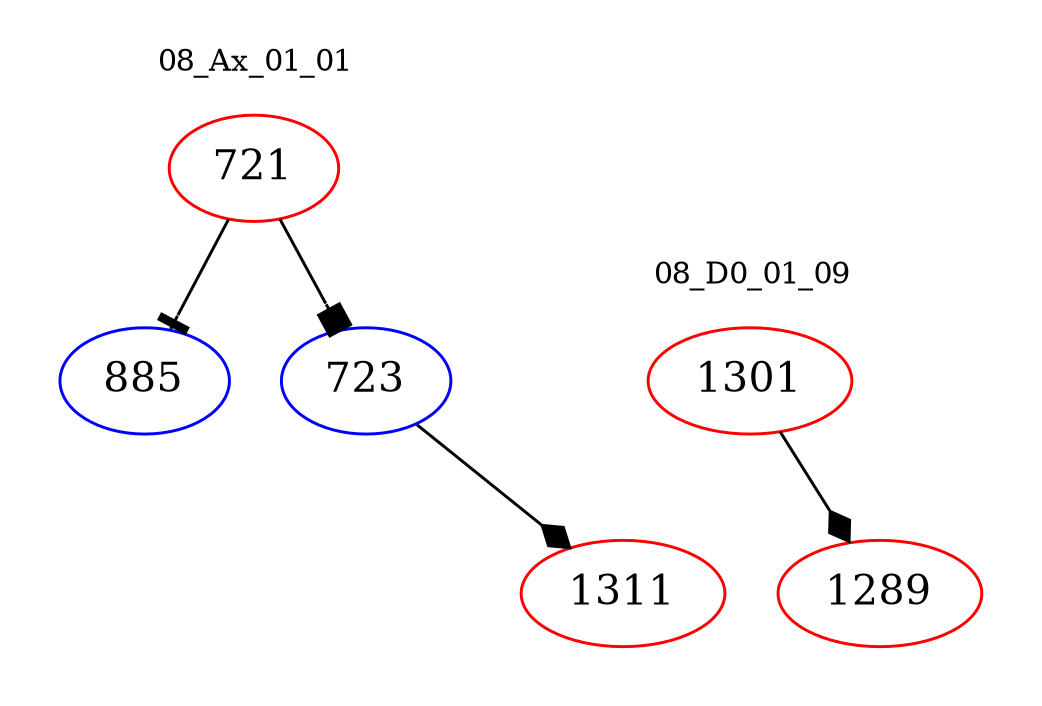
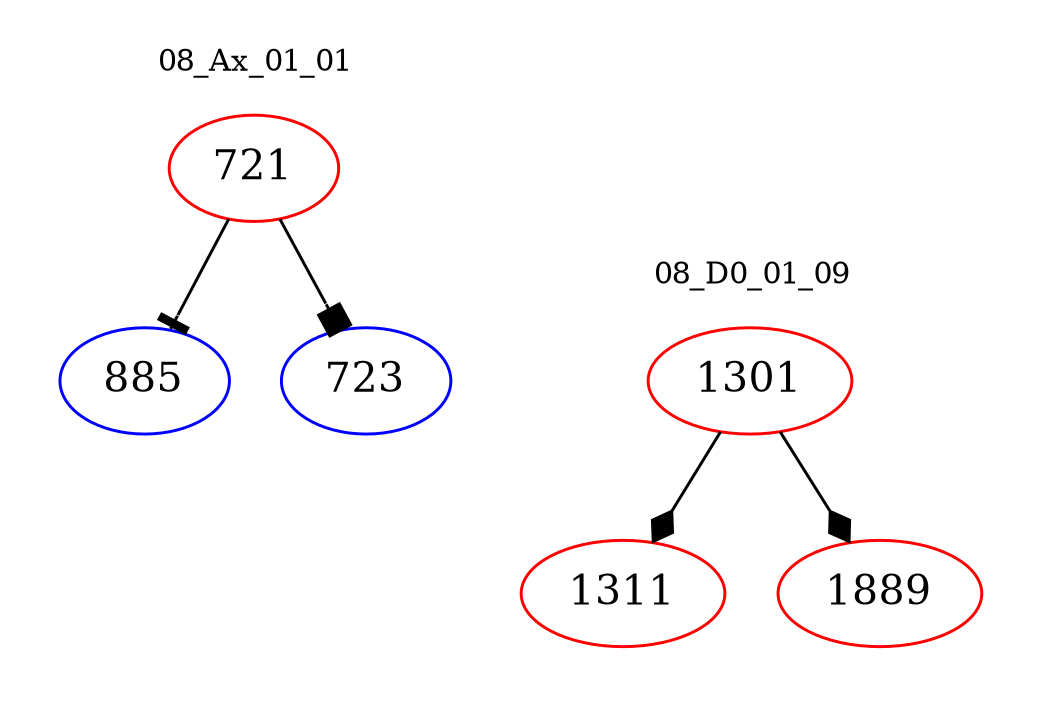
(479, 475) -> (696, 471)
(880, 594) -> (880, 594)
